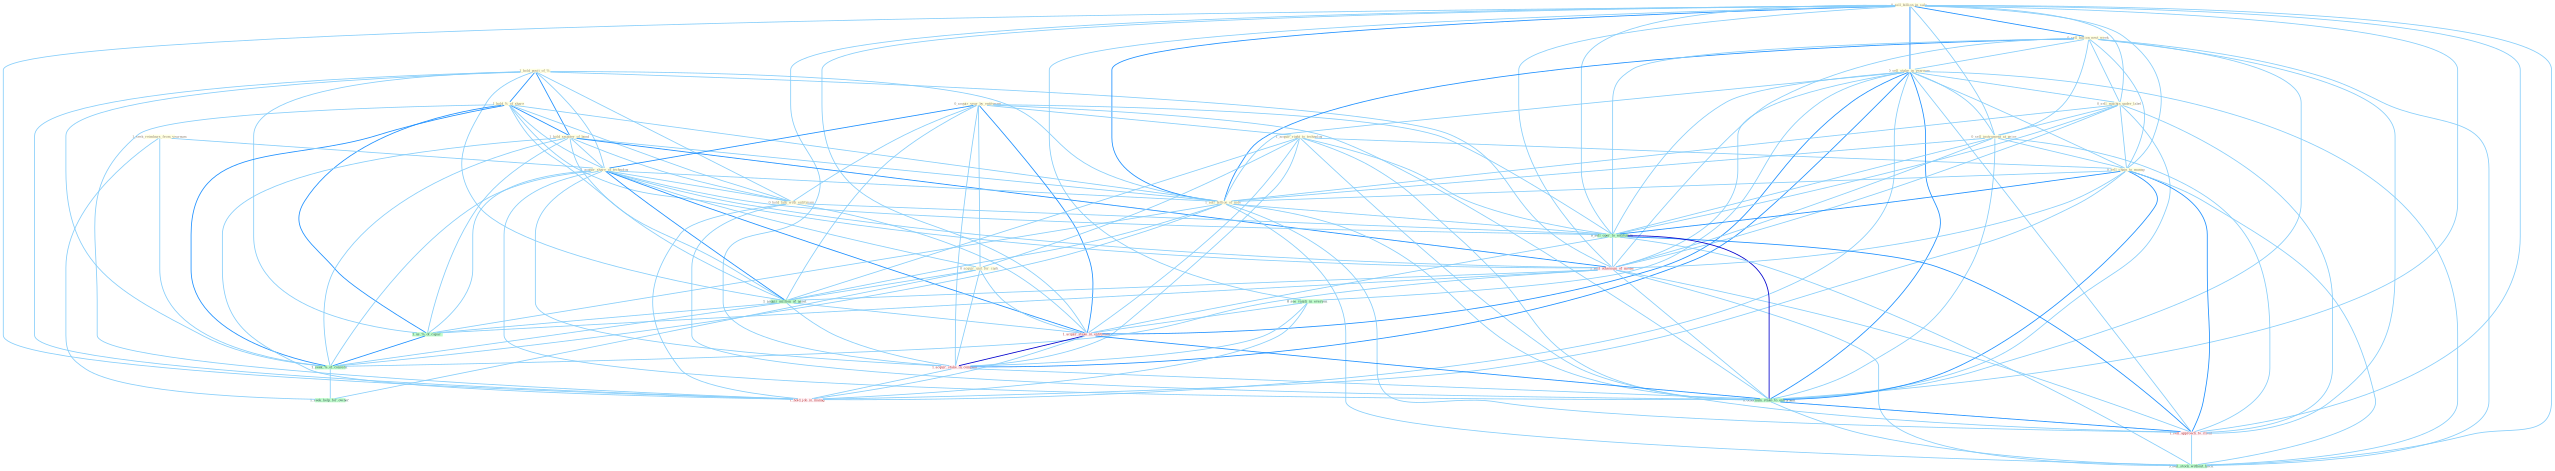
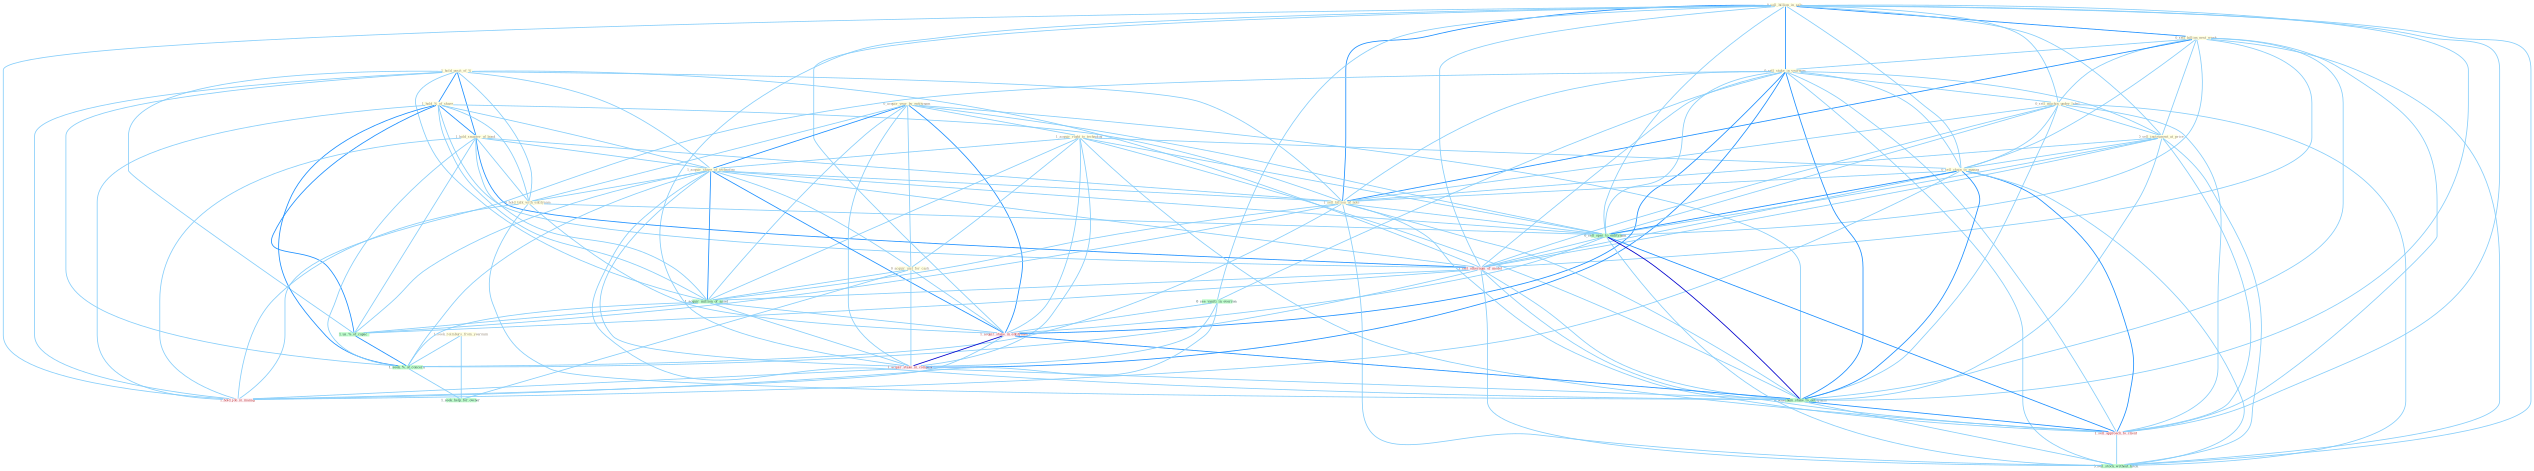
(382, 153) -> (895, 153)
none -> (2406, 278)
none -> (2261, 323)
